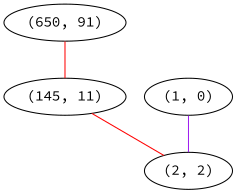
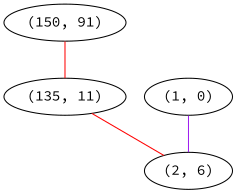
(65, 23) -> (65, 23)
(65, 97) -> (65, 97)
(188, 171) -> (188, 171)
